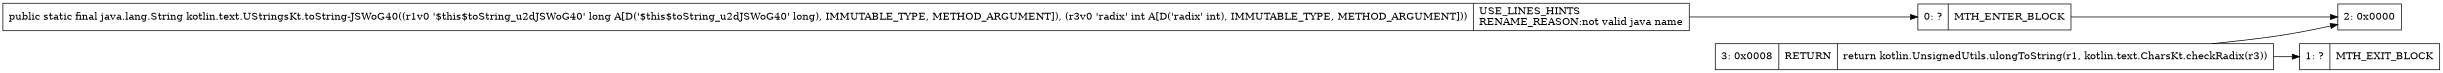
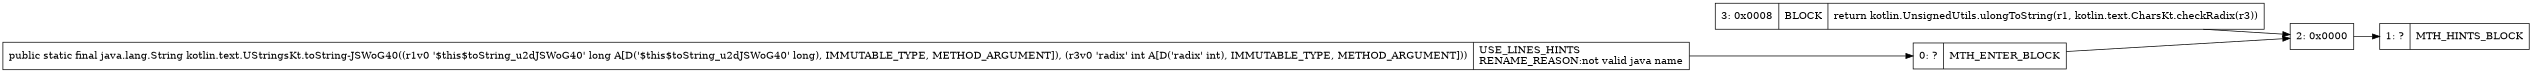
(1808, 56) -> (1803, 16)
(2385, 56) -> (2470, 36)
(2283, 57) -> (2363, 36)
